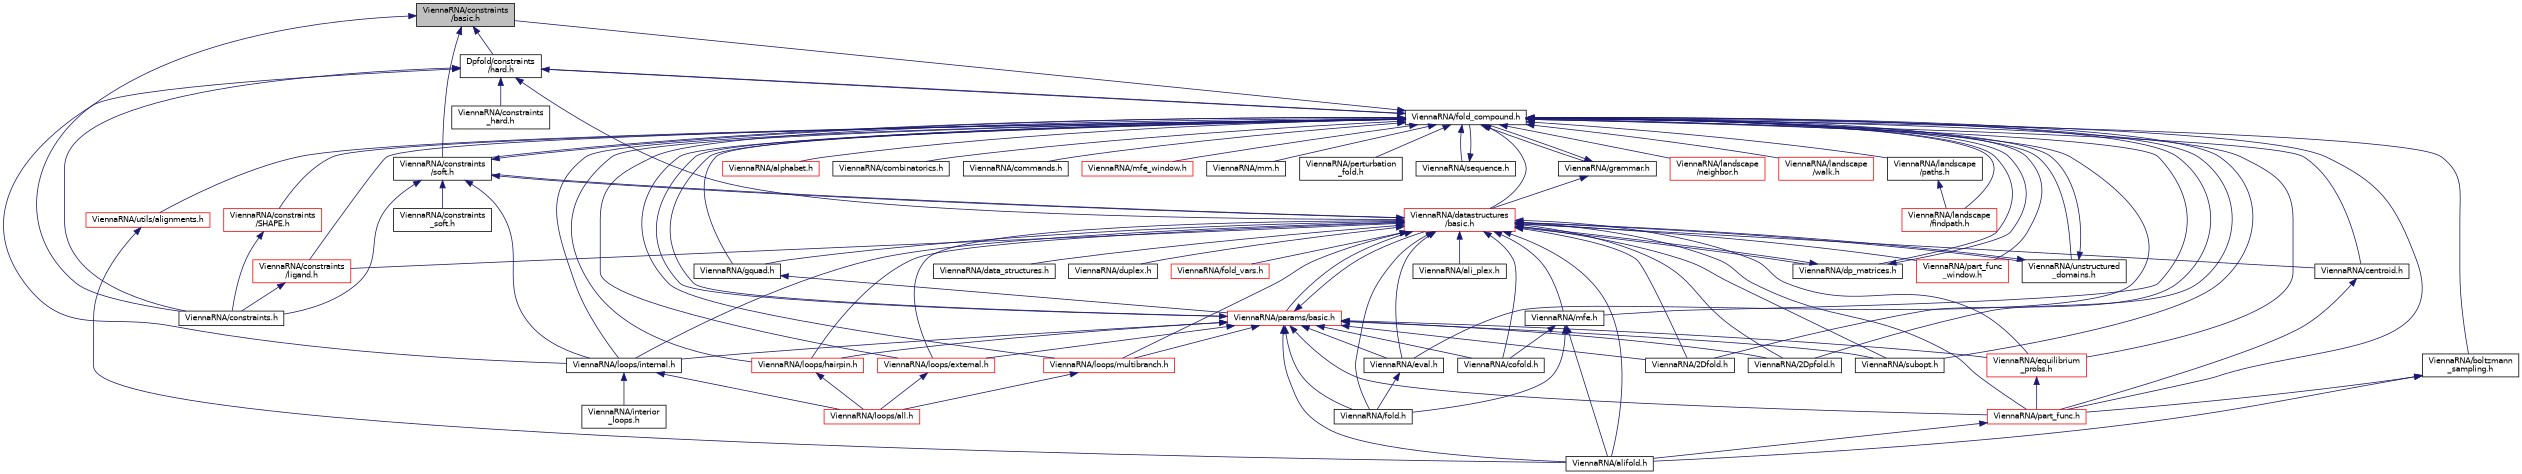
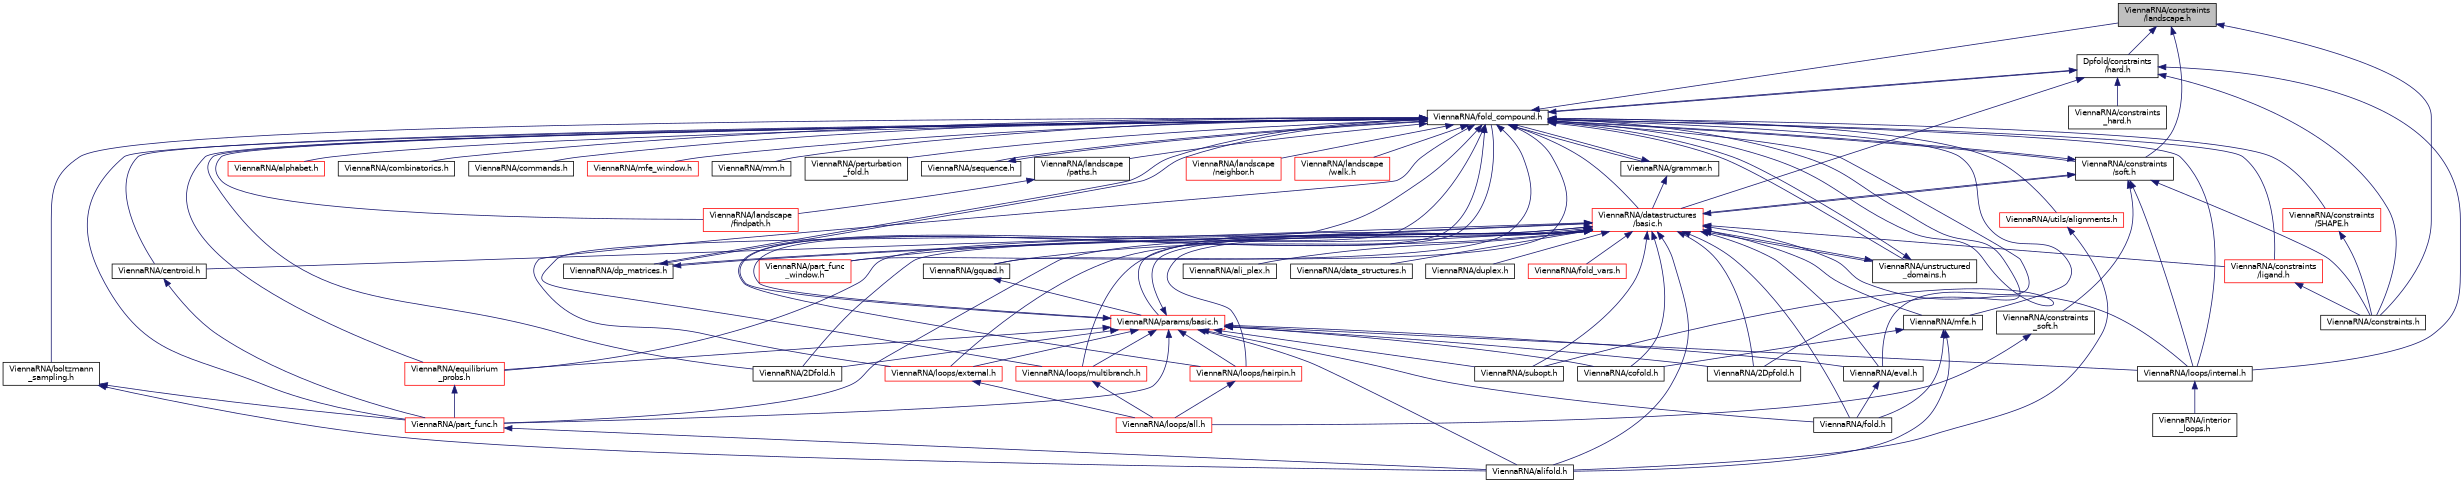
(466, 15) -> (2167, 15)
(752, 392) -> (1625, 417)
